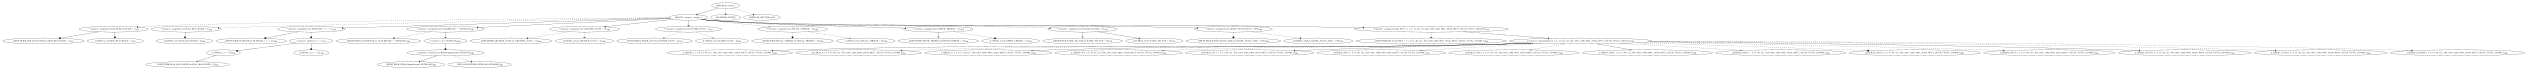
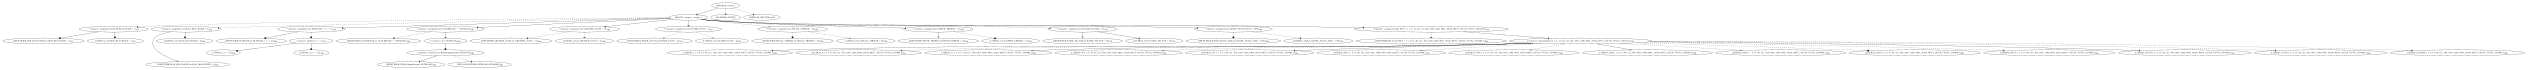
(207, 58) -> (154, 47)
